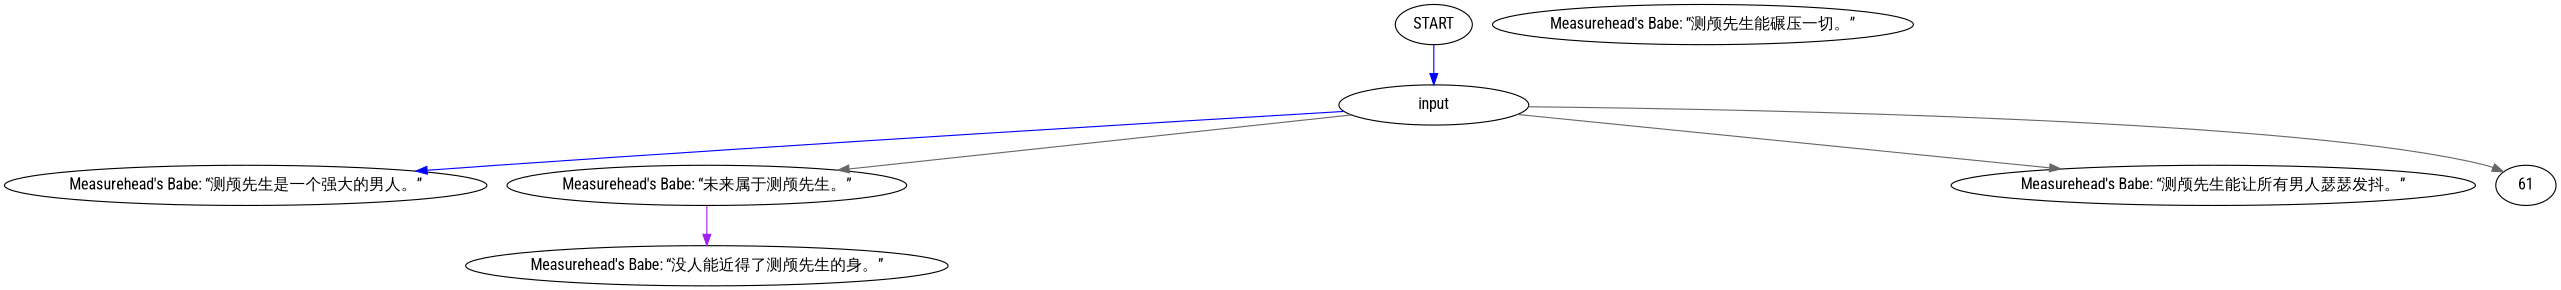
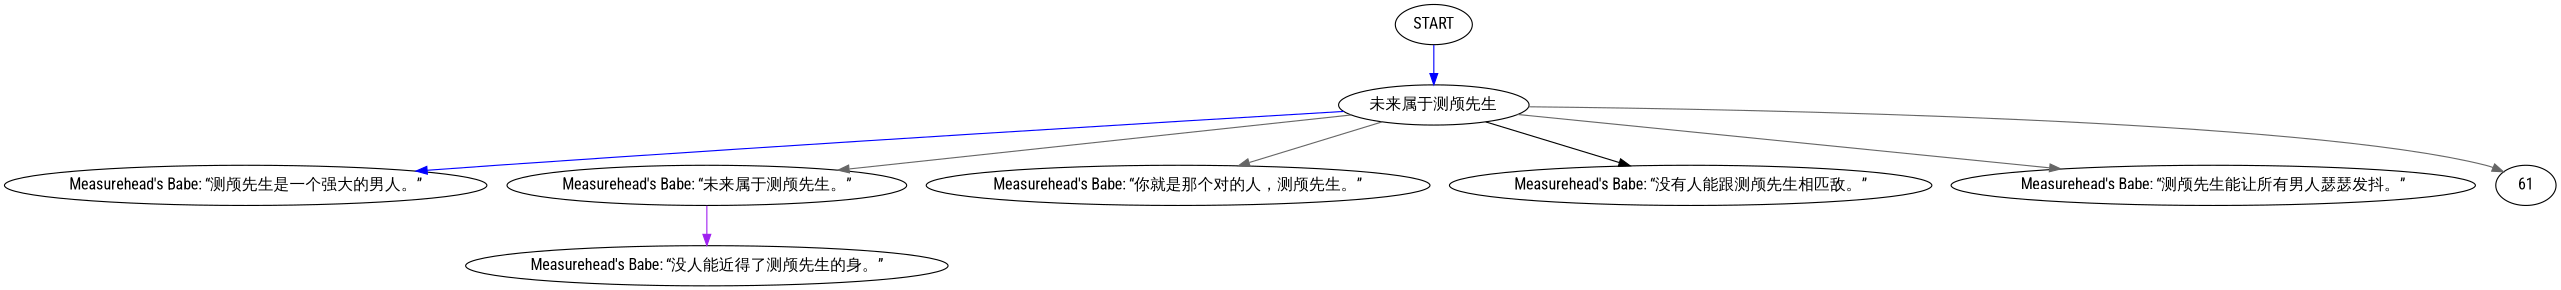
(1703, 25) -> none
(1434, 105) -> (1434, 105)
none -> (1178, 185)
none -> (1691, 185)
